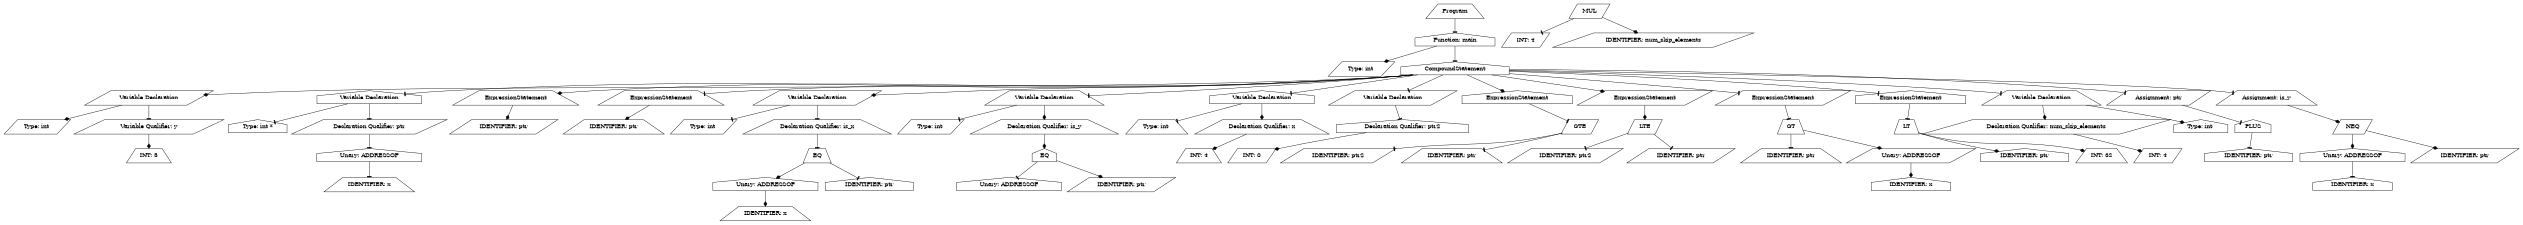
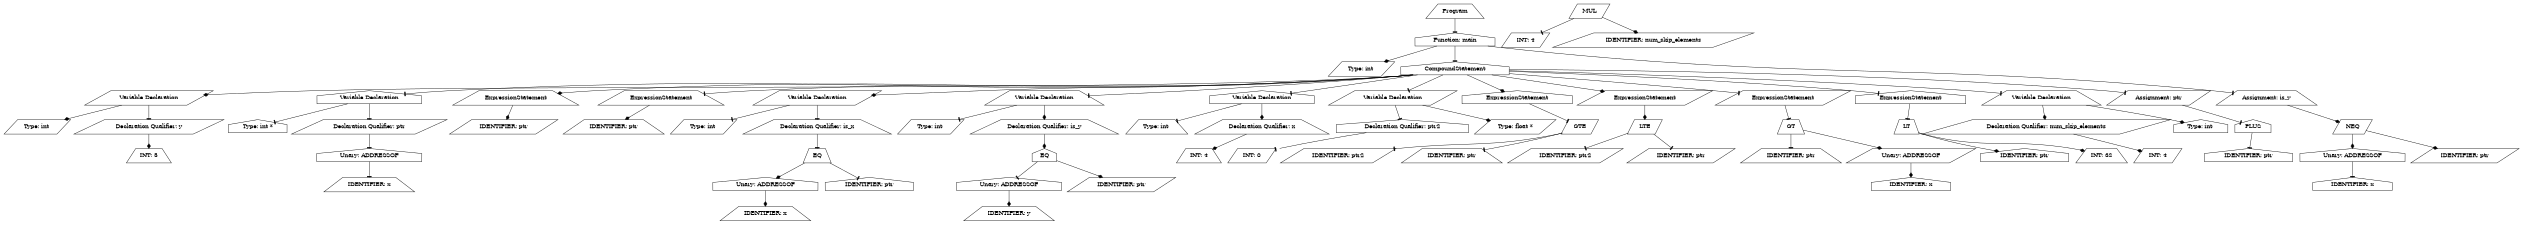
(2015, 82) -> (1860, 71)
(149, 127) -> (149, 127)
none -> (1515, 127)
(1323, 140) -> (1323, 140)
none -> (1009, 214)
